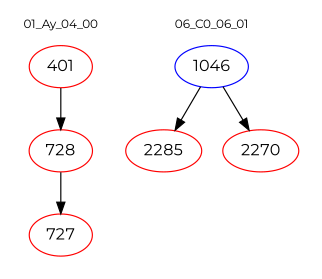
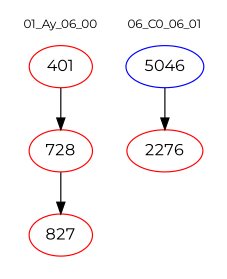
(61, 25) -> (61, 25)
(212, 67) -> (165, 67)
(164, 151) -> none
(261, 151) -> (165, 151)
(61, 235) -> (61, 235)
